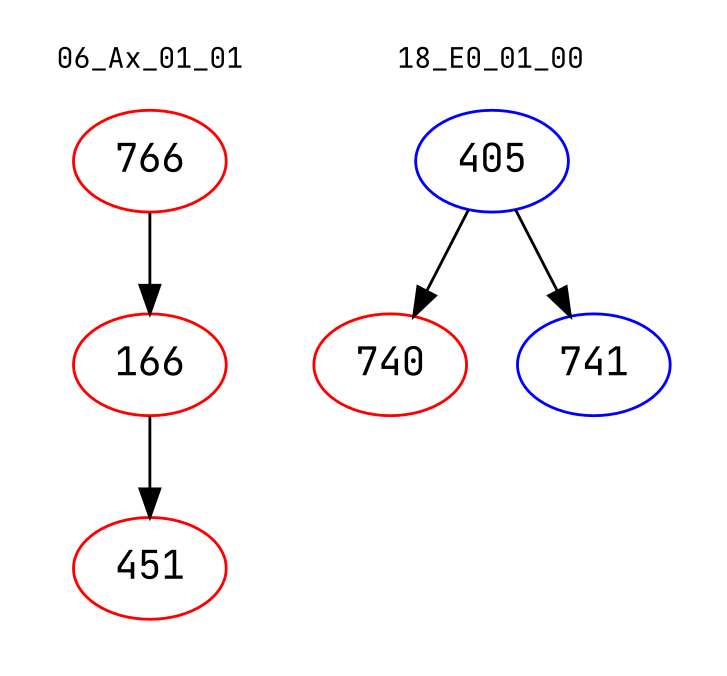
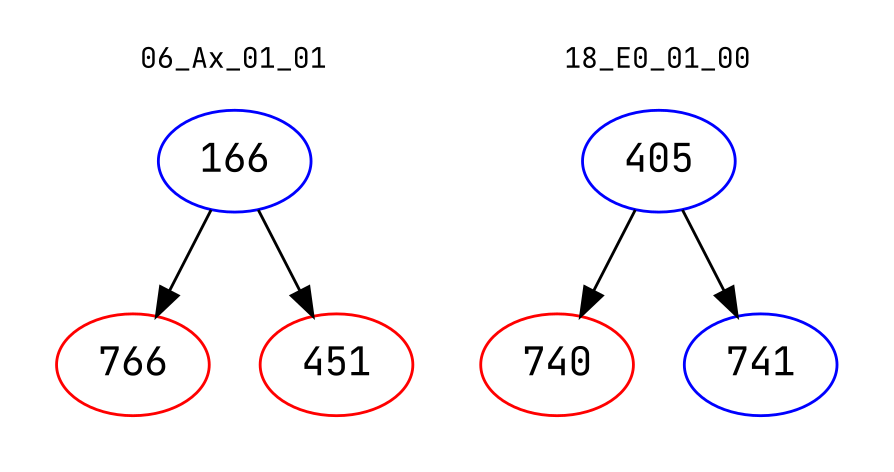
(150, 249) -> (190, 250)
(150, 365) -> (235, 161)
